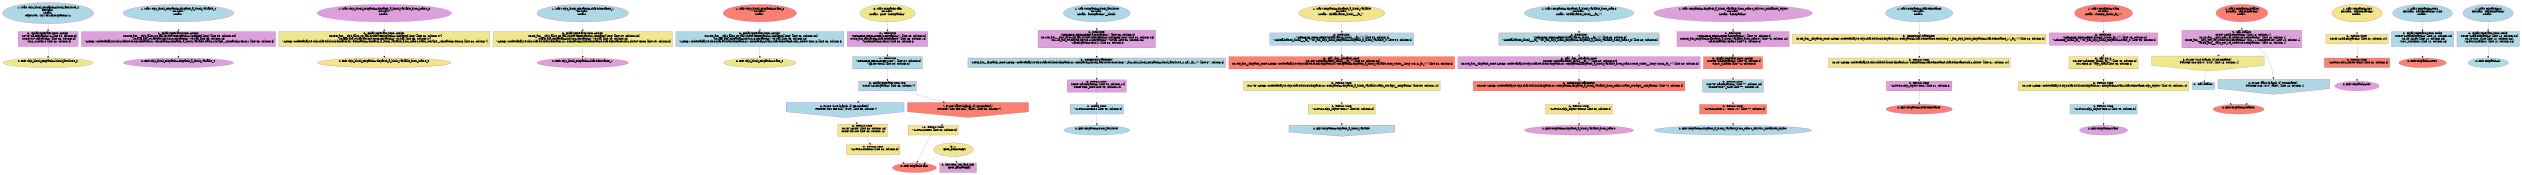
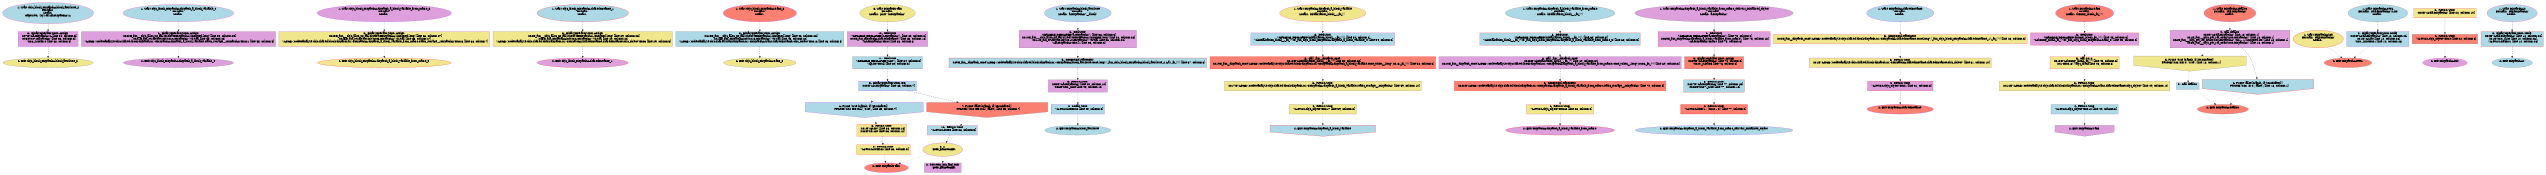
(2357, 27) -> (2334, 52)
(933, 130) -> (952, 130)
(2103, 130) -> (2085, 130)
(924, 148) -> (948, 138)
